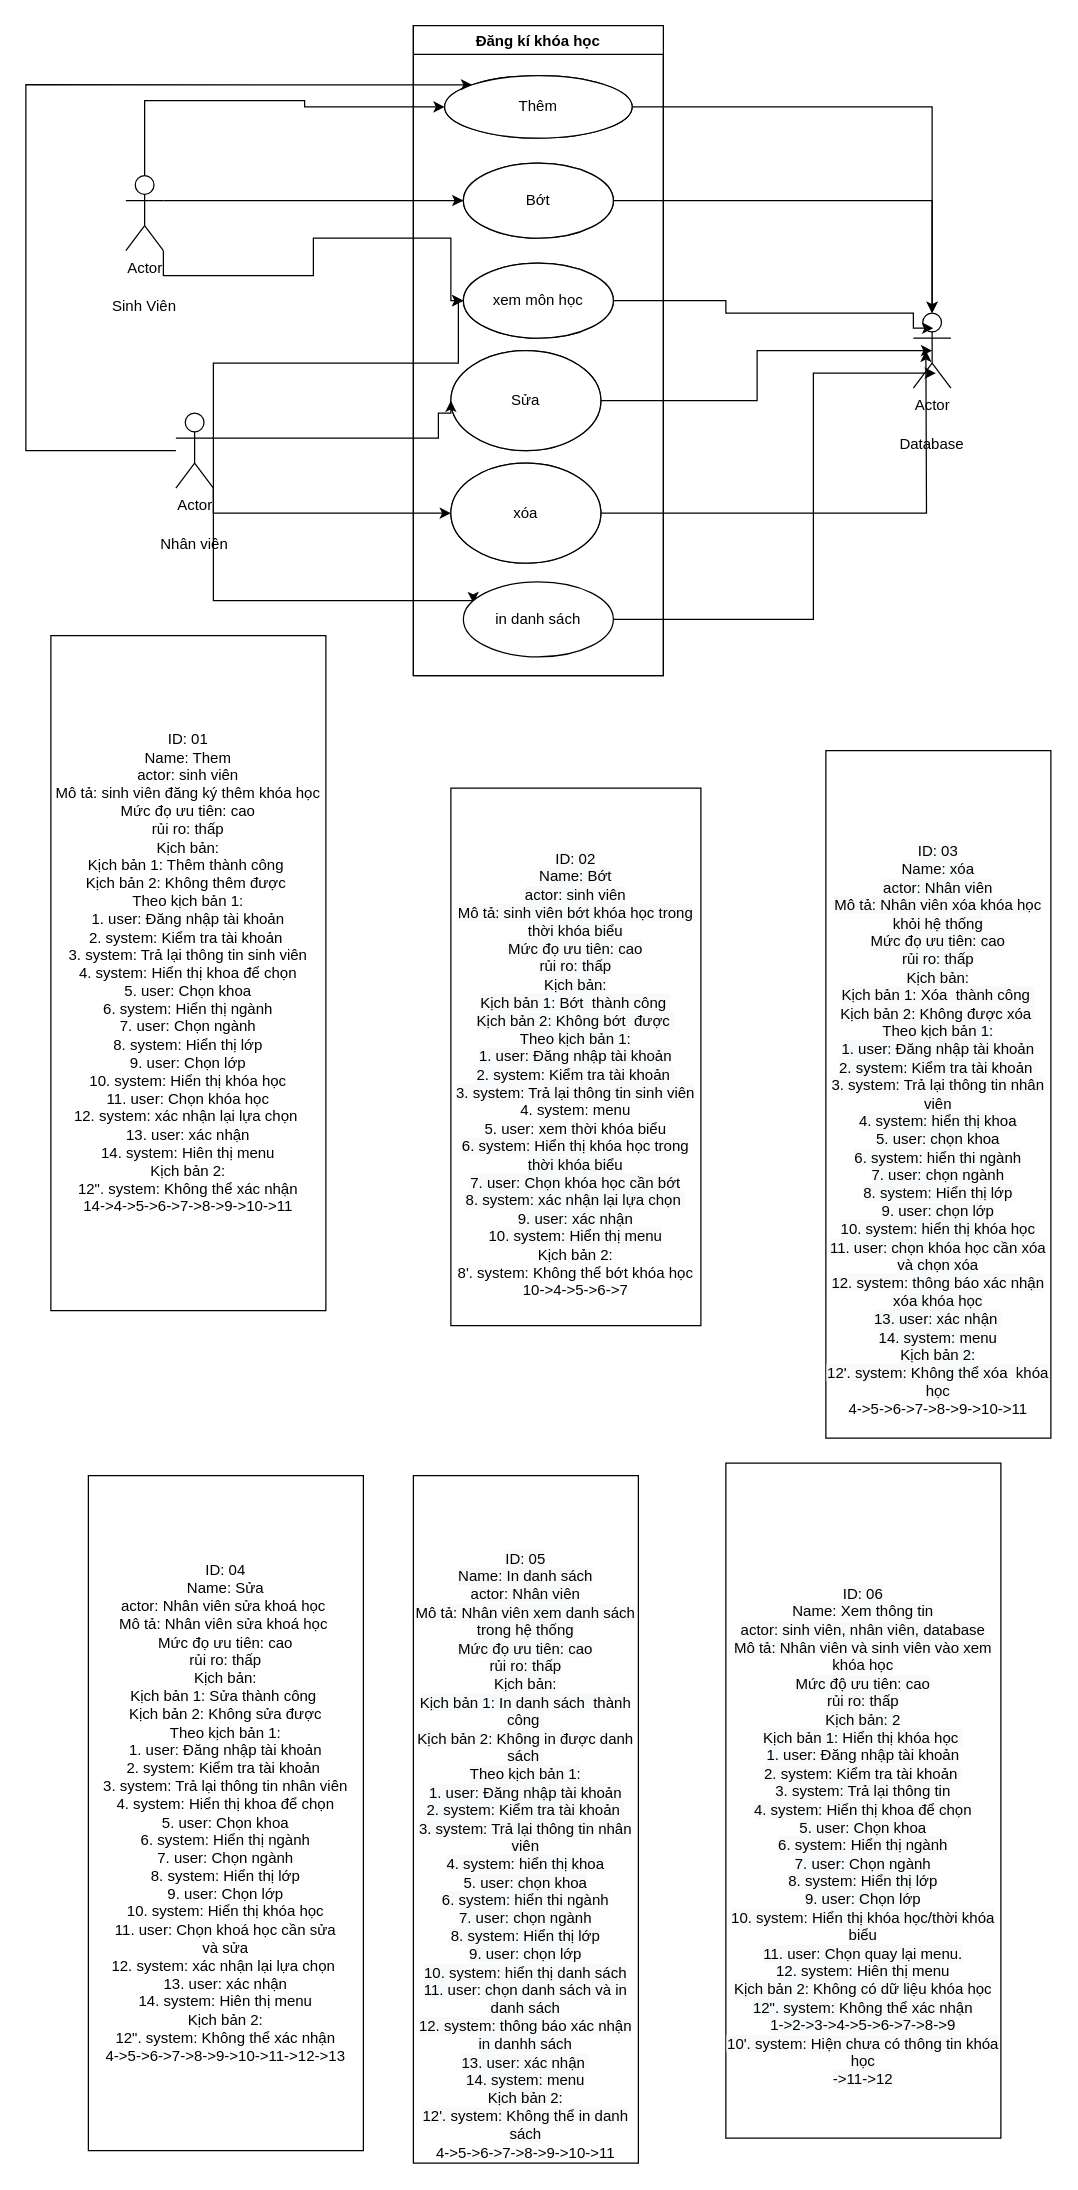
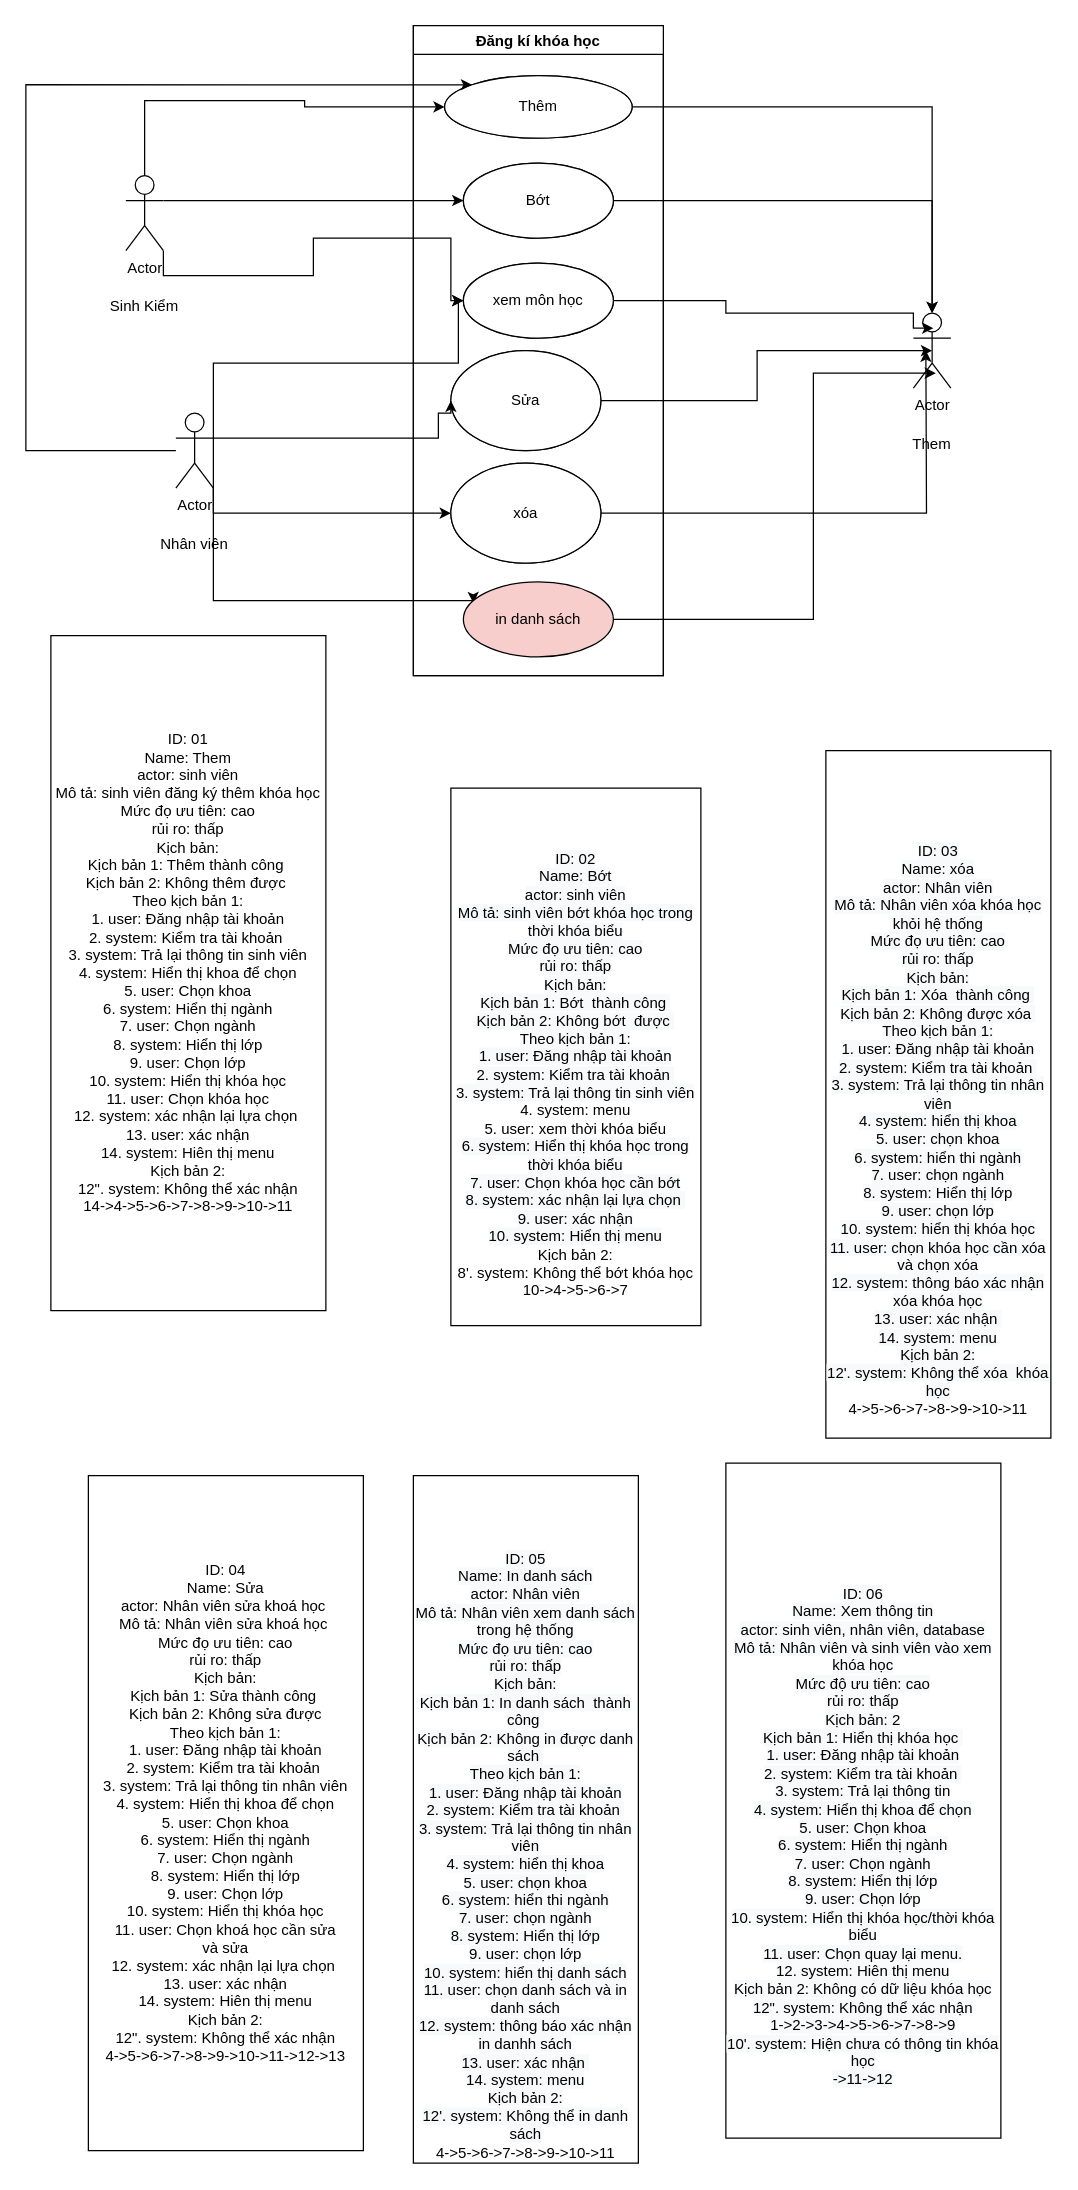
(144, 307) -> (144, 307)
(932, 444) -> (932, 444)
(538, 619) -> (538, 619)
